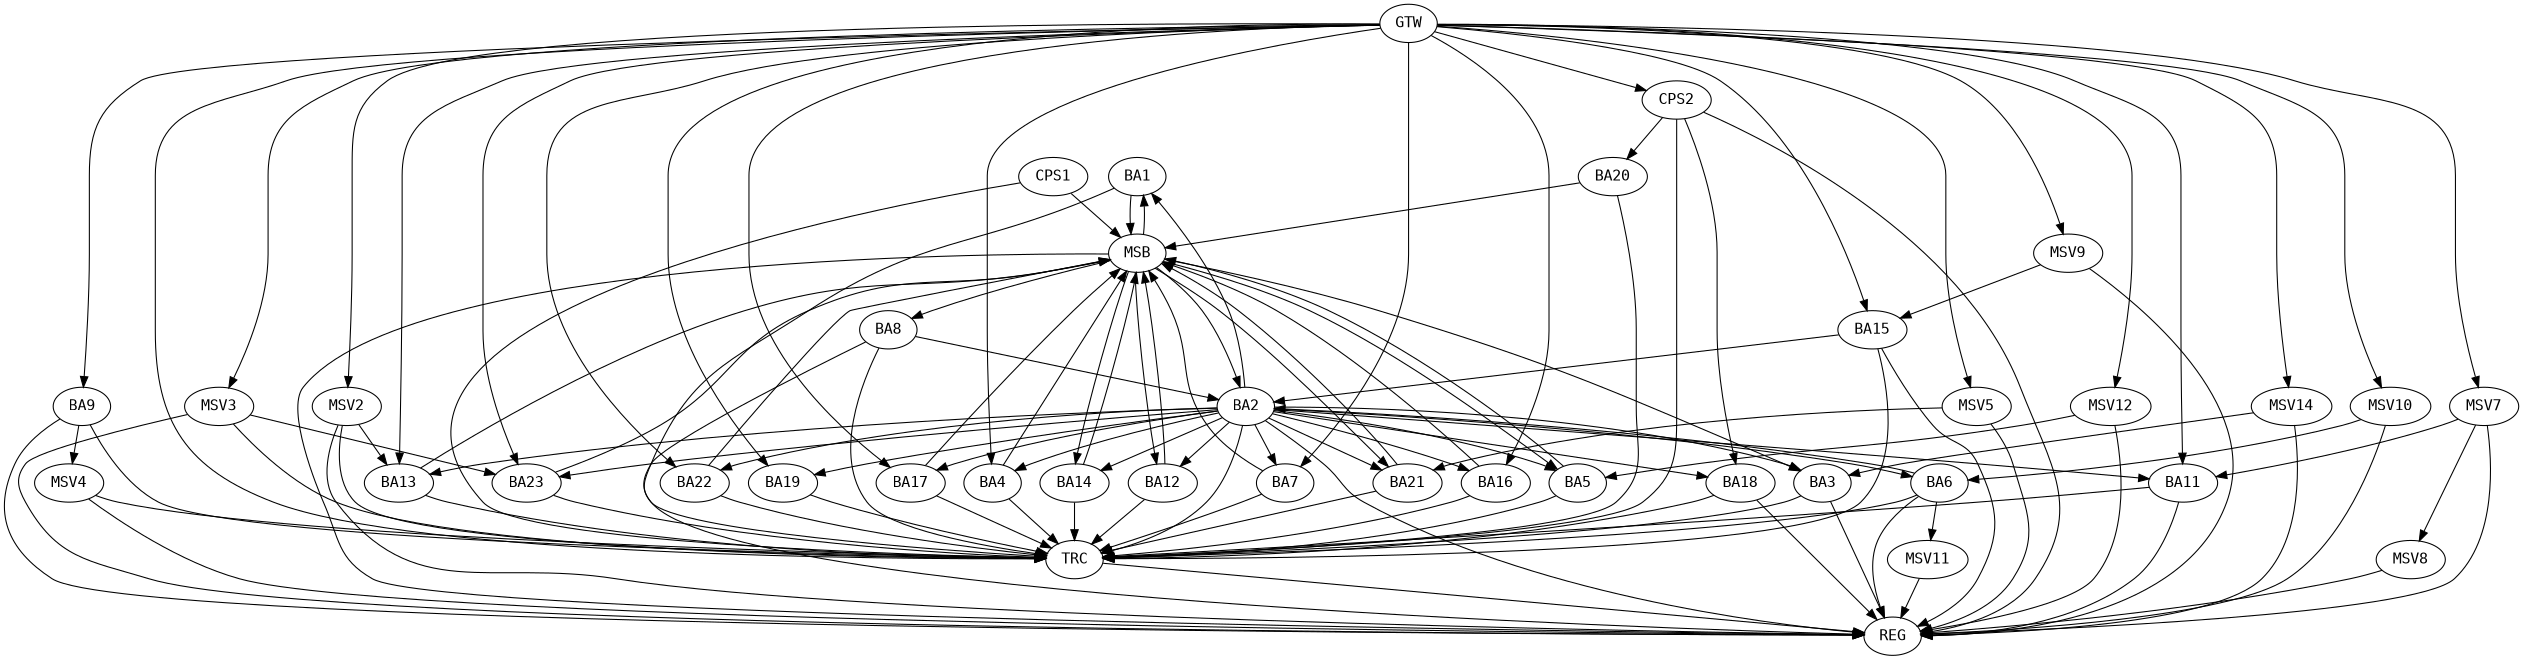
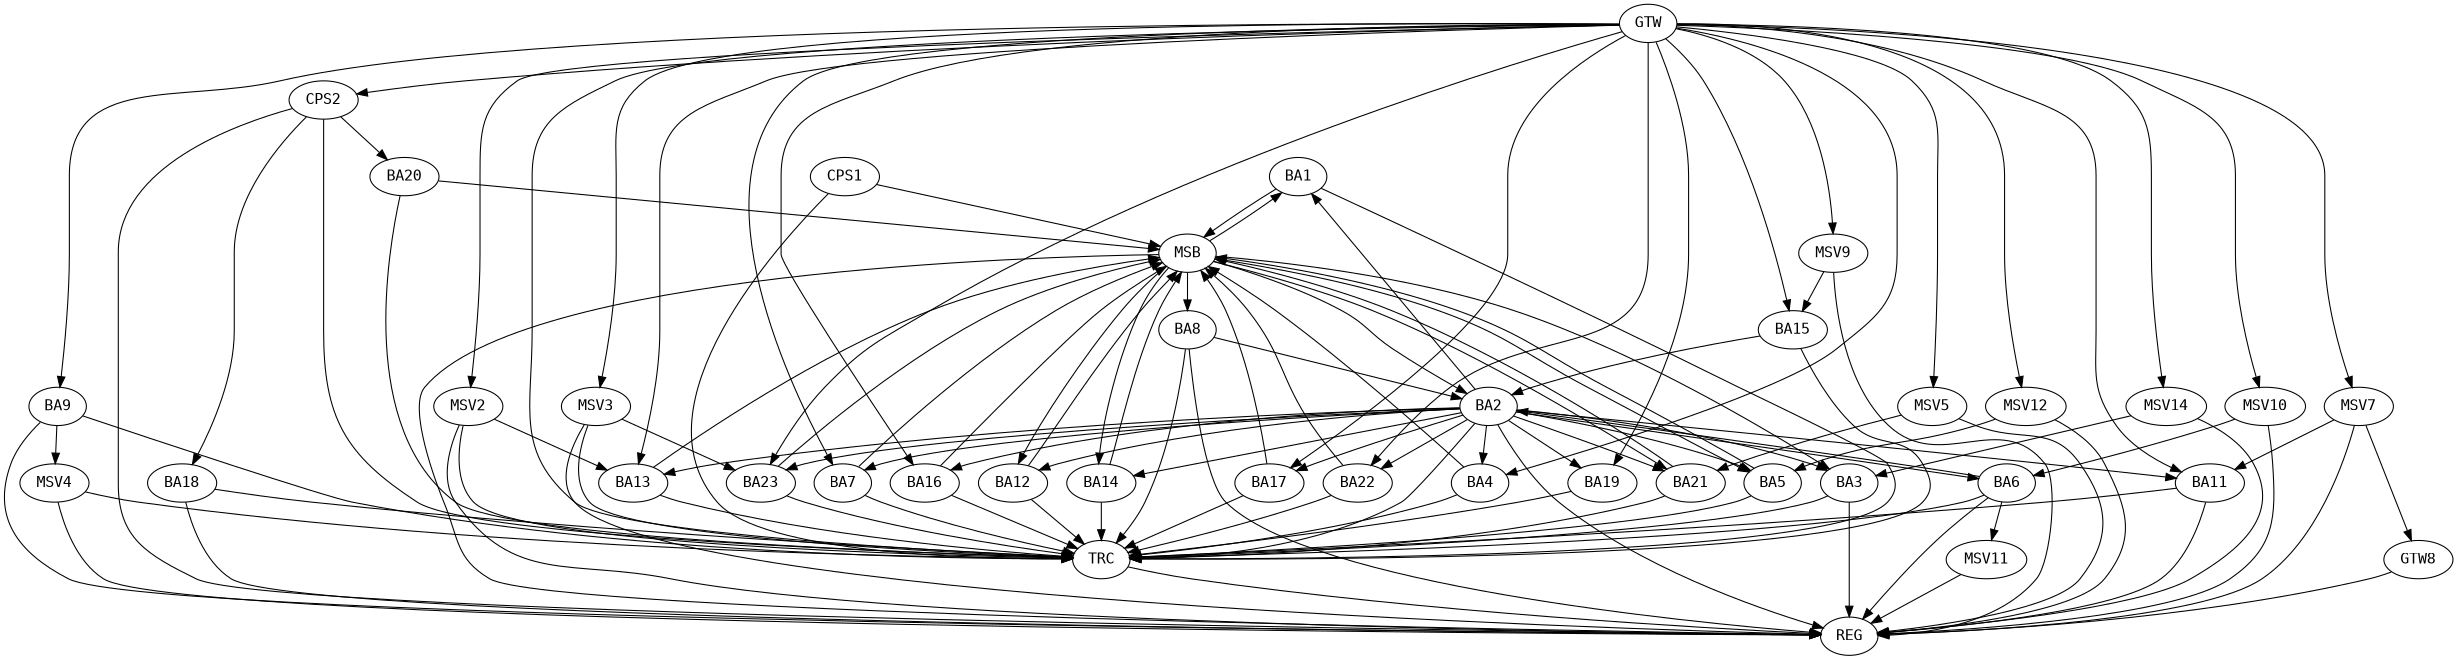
(1570, 456) -> none
(1981, 472) -> none
(2411, 560) -> (2418, 560)
